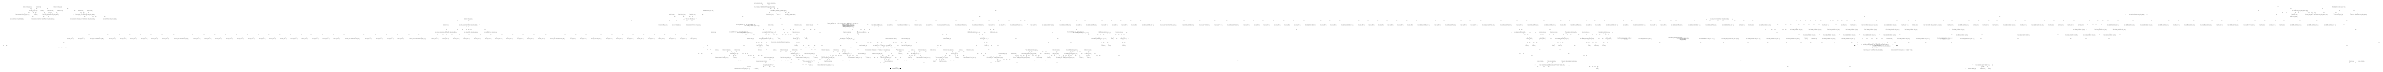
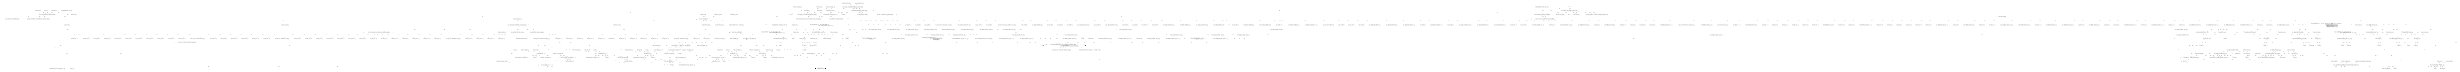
none -> (779, 25)
none -> (1311, 25)
